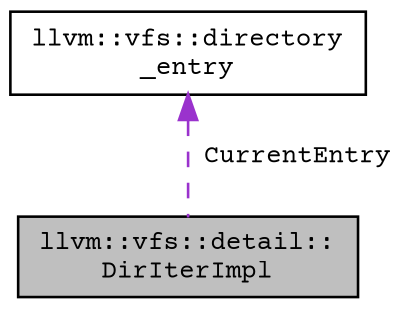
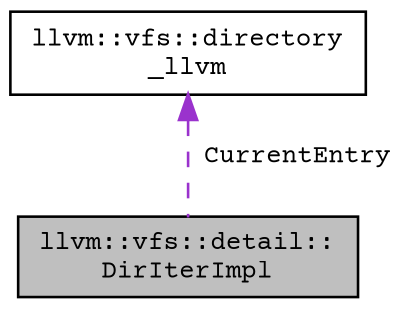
(188, 53) -> (188, 53)
